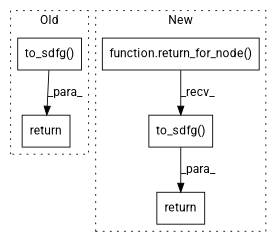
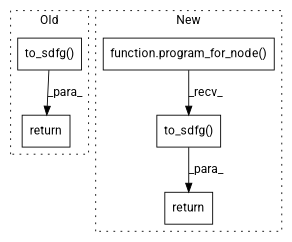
(181, 54) -> (189, 54)
